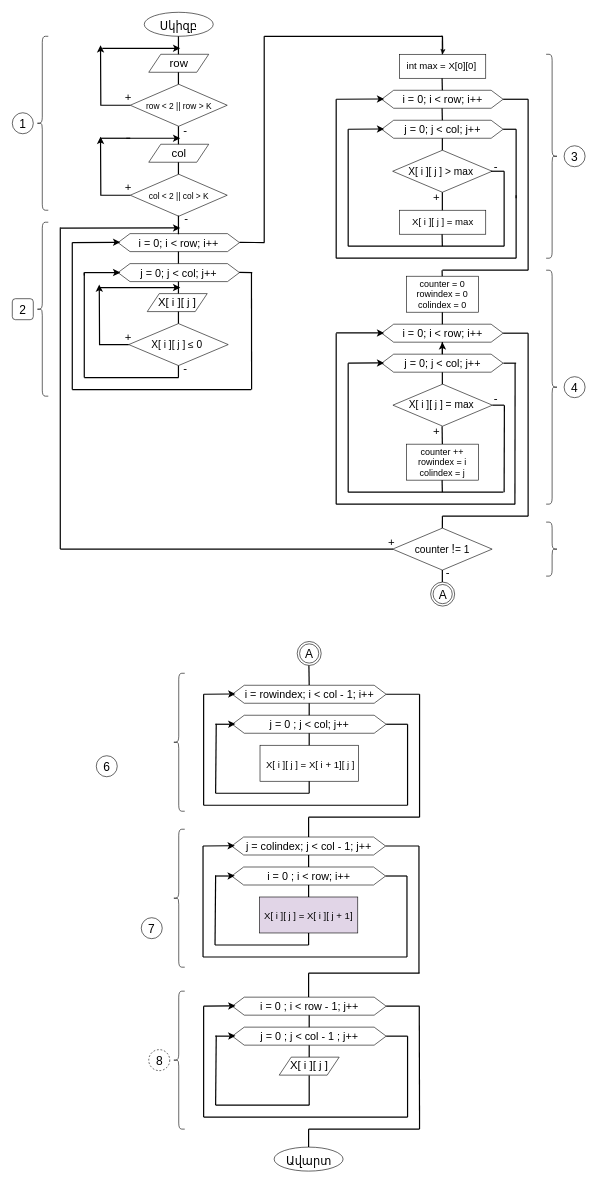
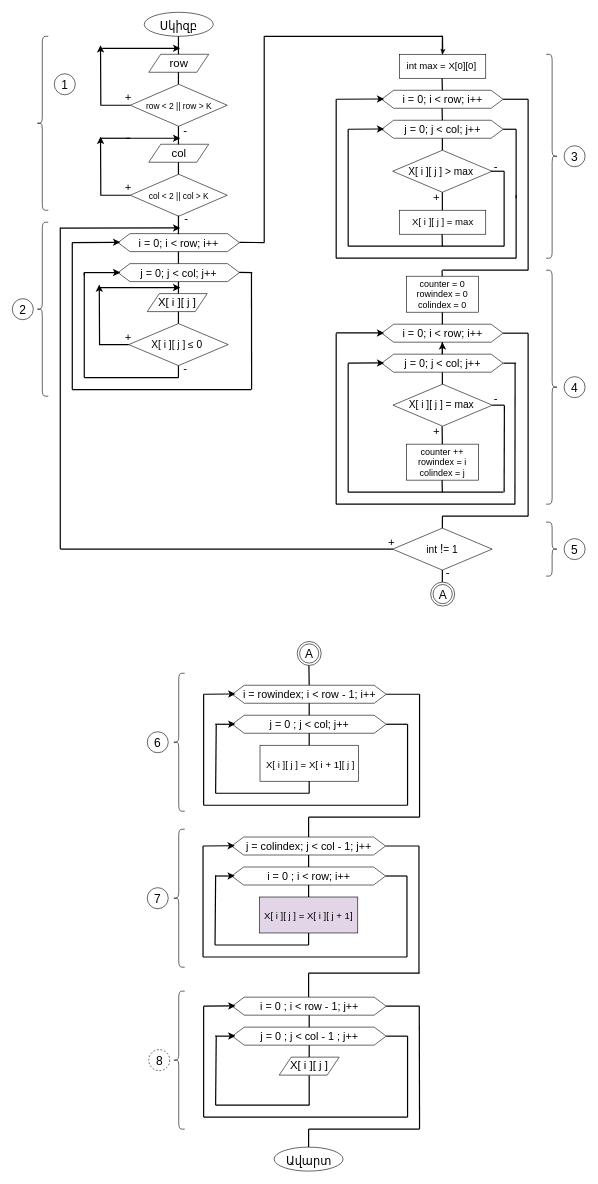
(23, 123) -> (65, 84)
(23, 309) -> (23, 309)
(443, 549) -> (443, 549)
none -> (575, 549)
(310, 695) -> (310, 695)
(107, 767) -> (158, 743)
(152, 929) -> (158, 899)
